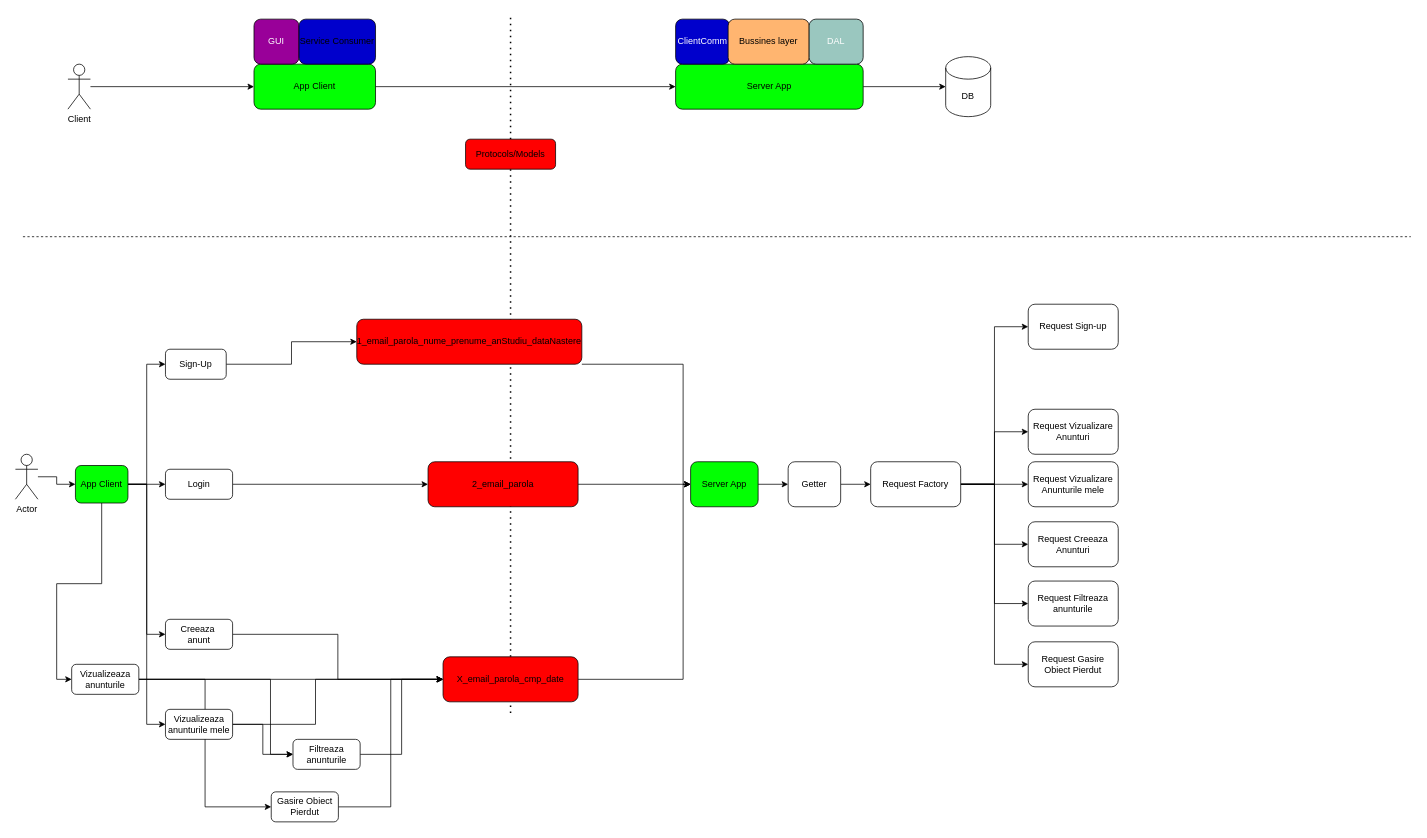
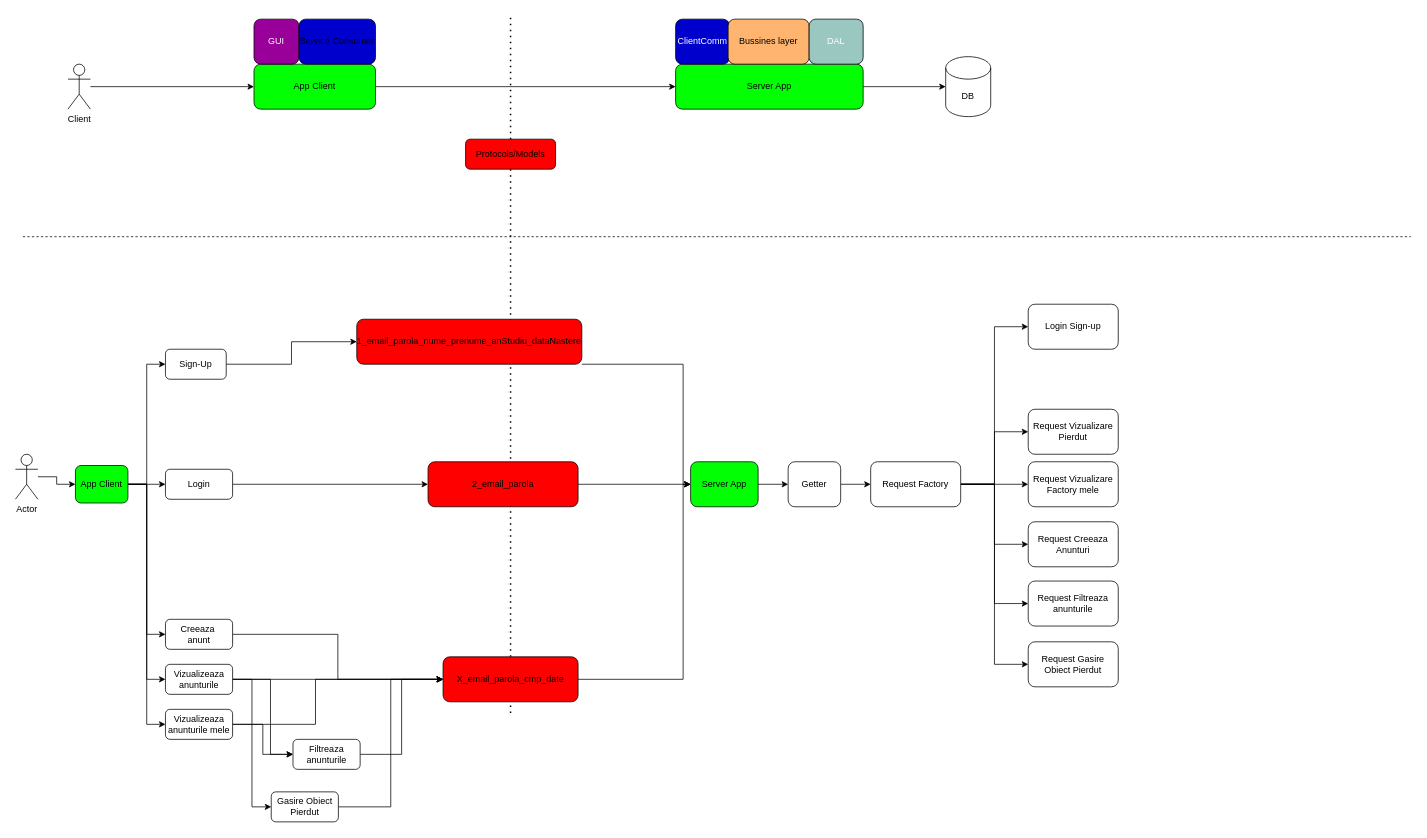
(1073, 327) -> (1073, 327)
(1073, 432) -> (1073, 432)
(1073, 484) -> (1073, 484)
(105, 679) -> (199, 679)
